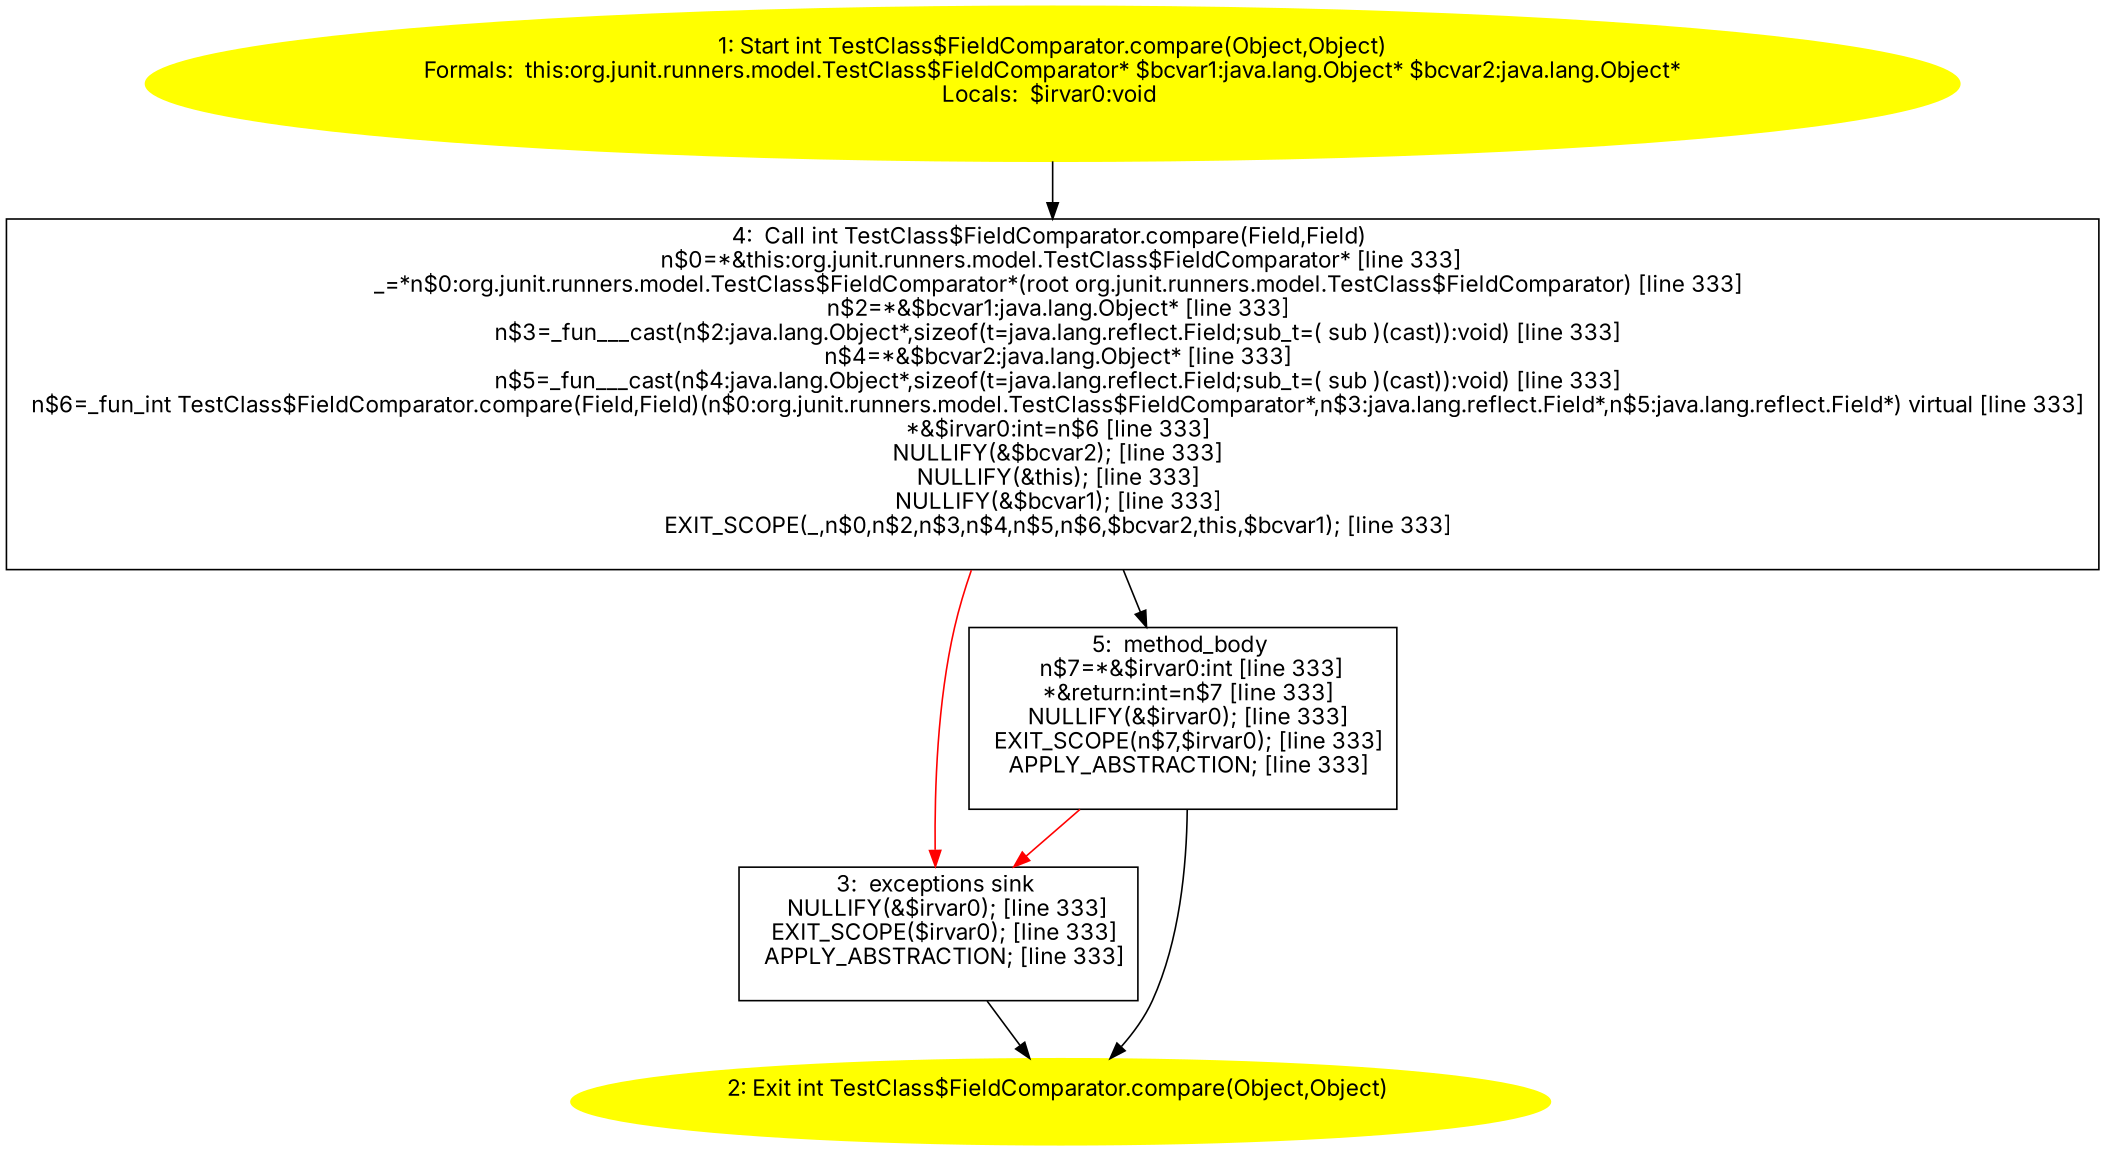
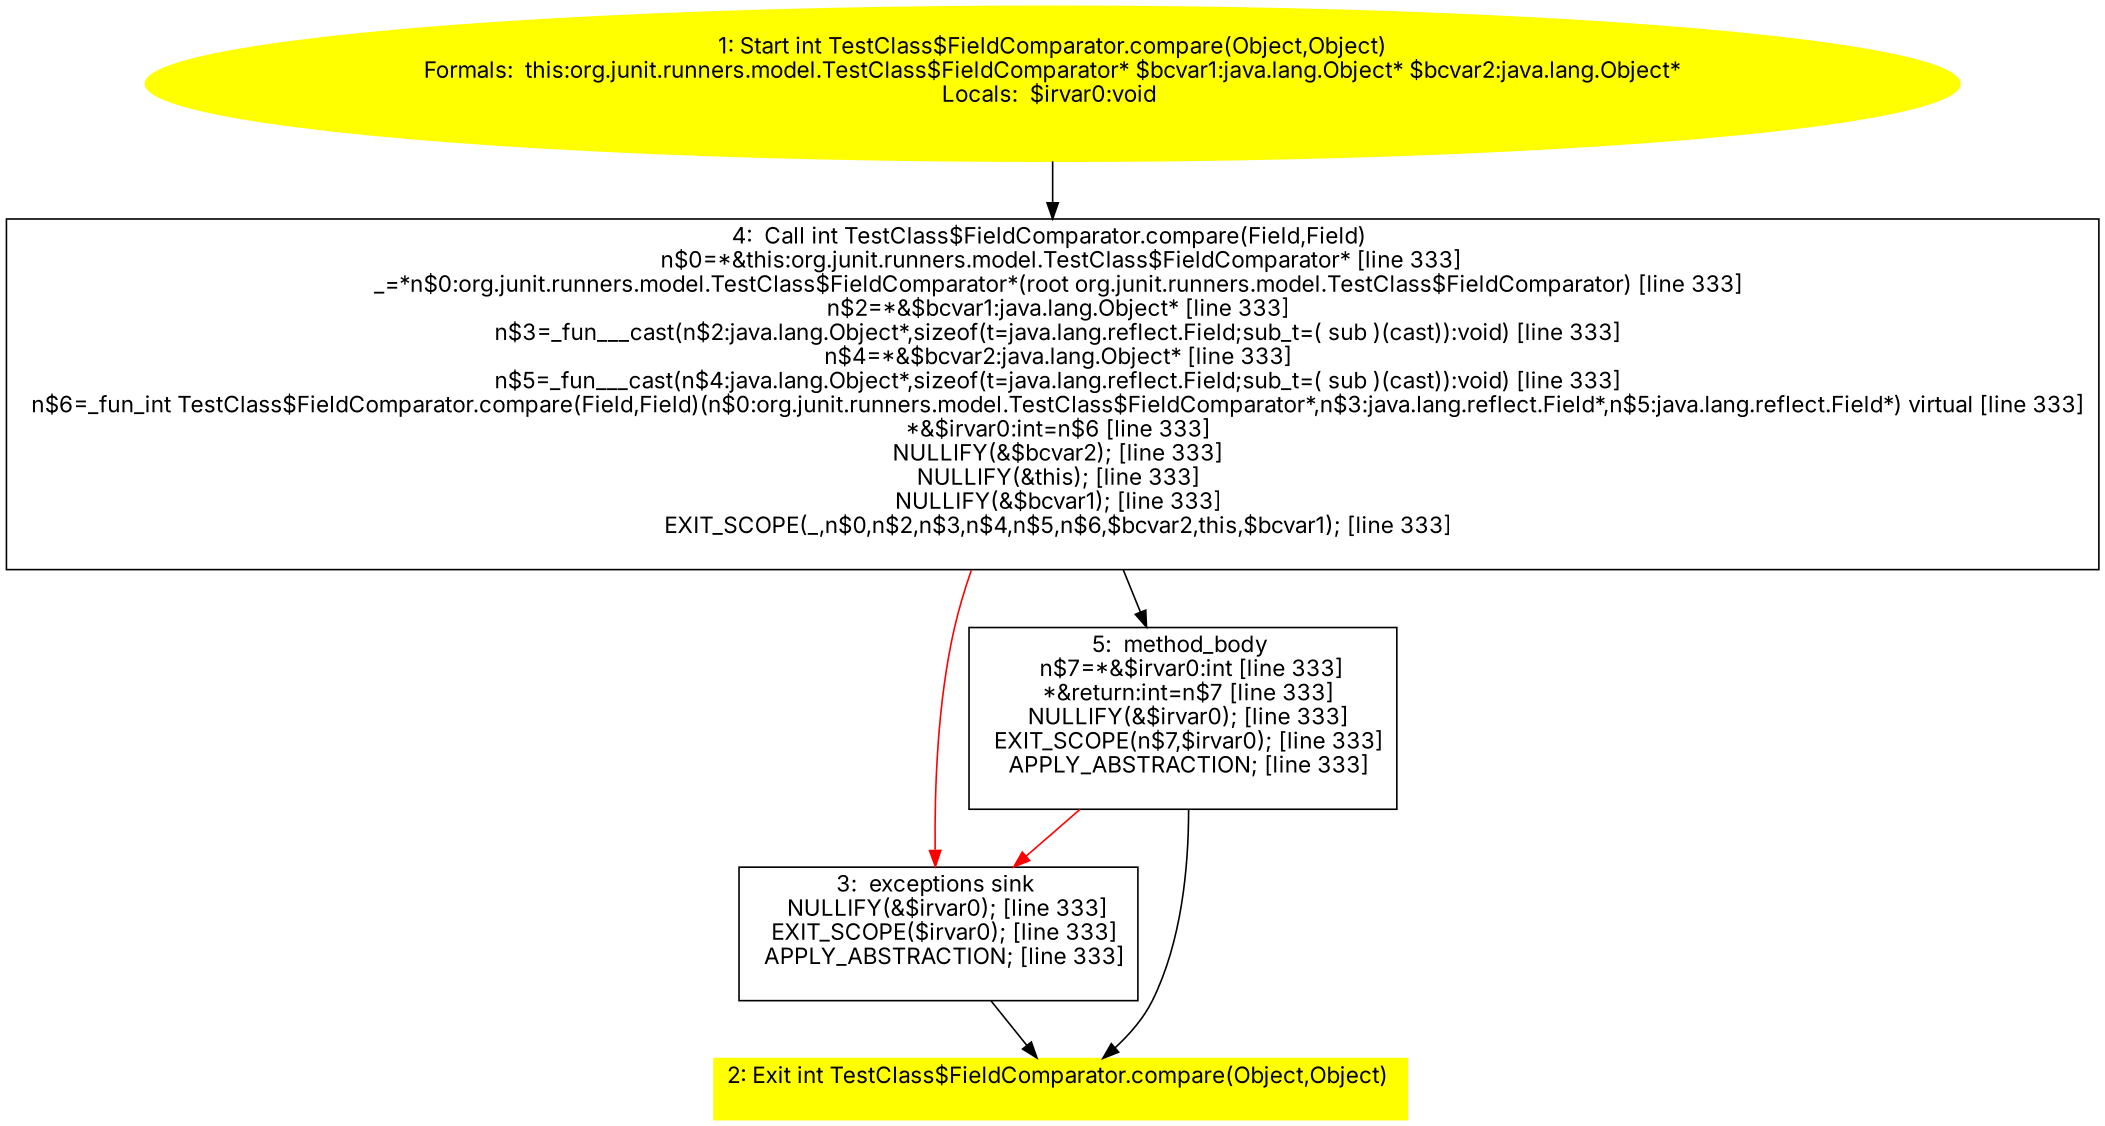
(1061, 1102) -> (1061, 1089)
